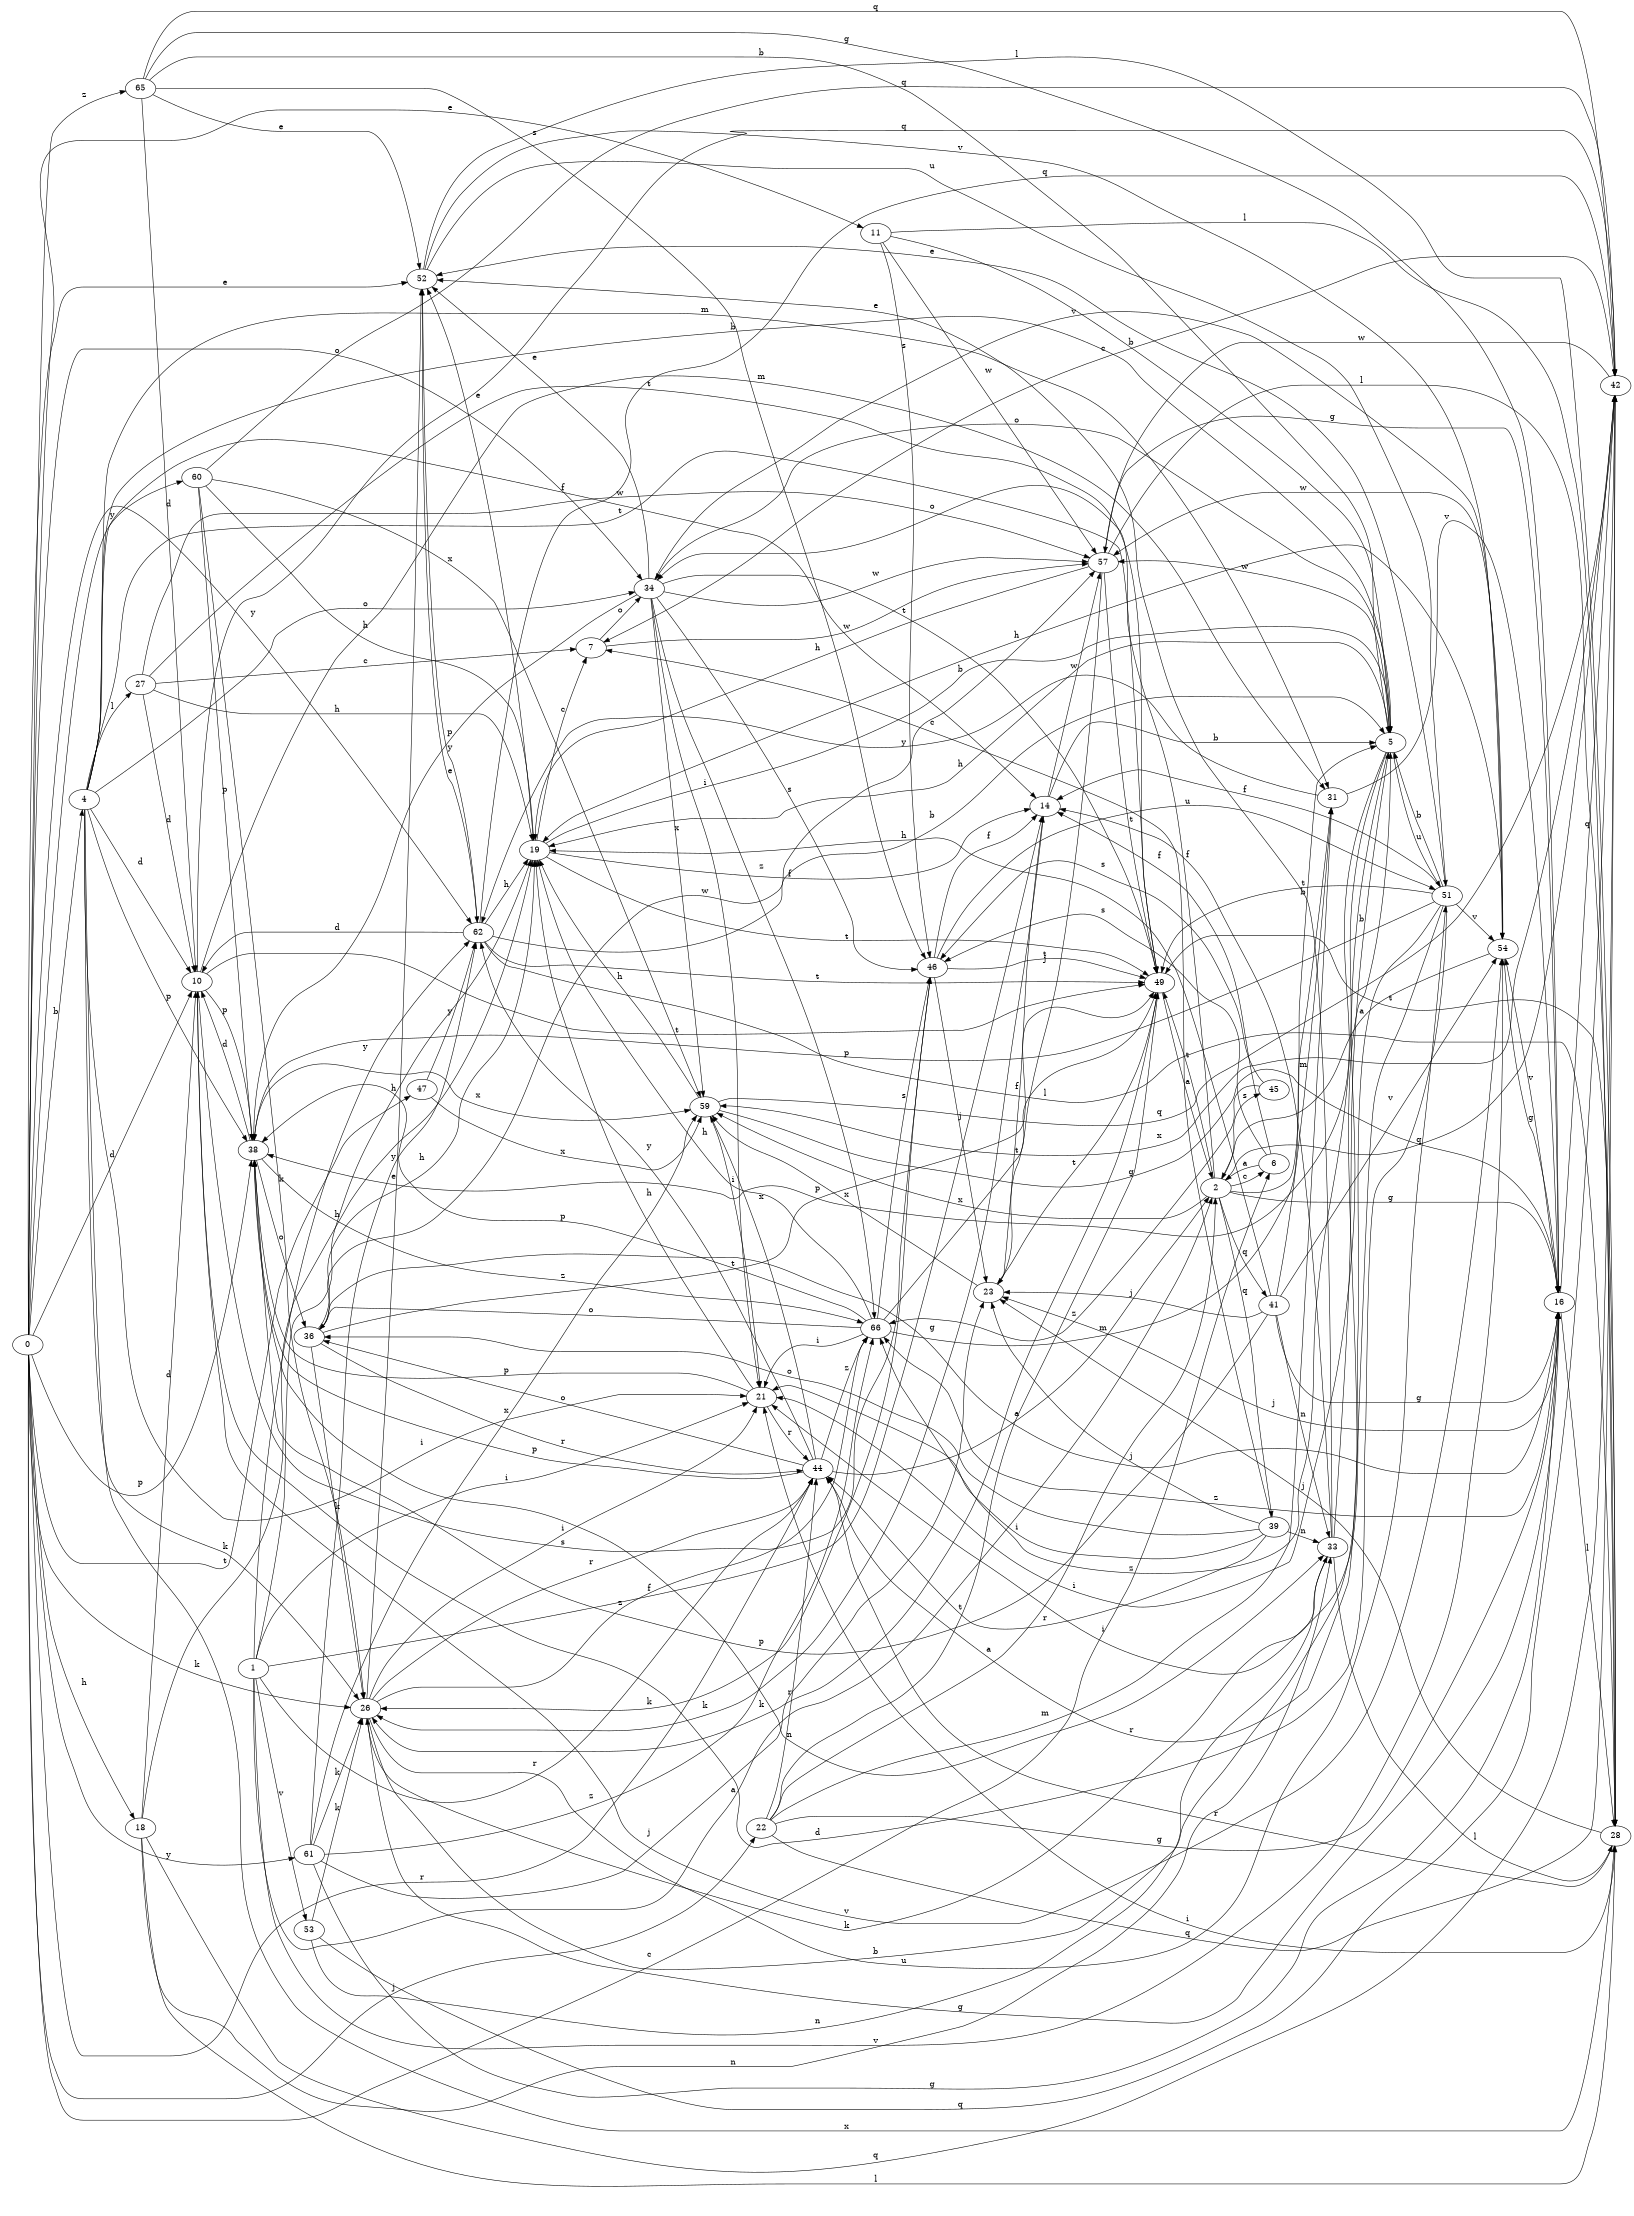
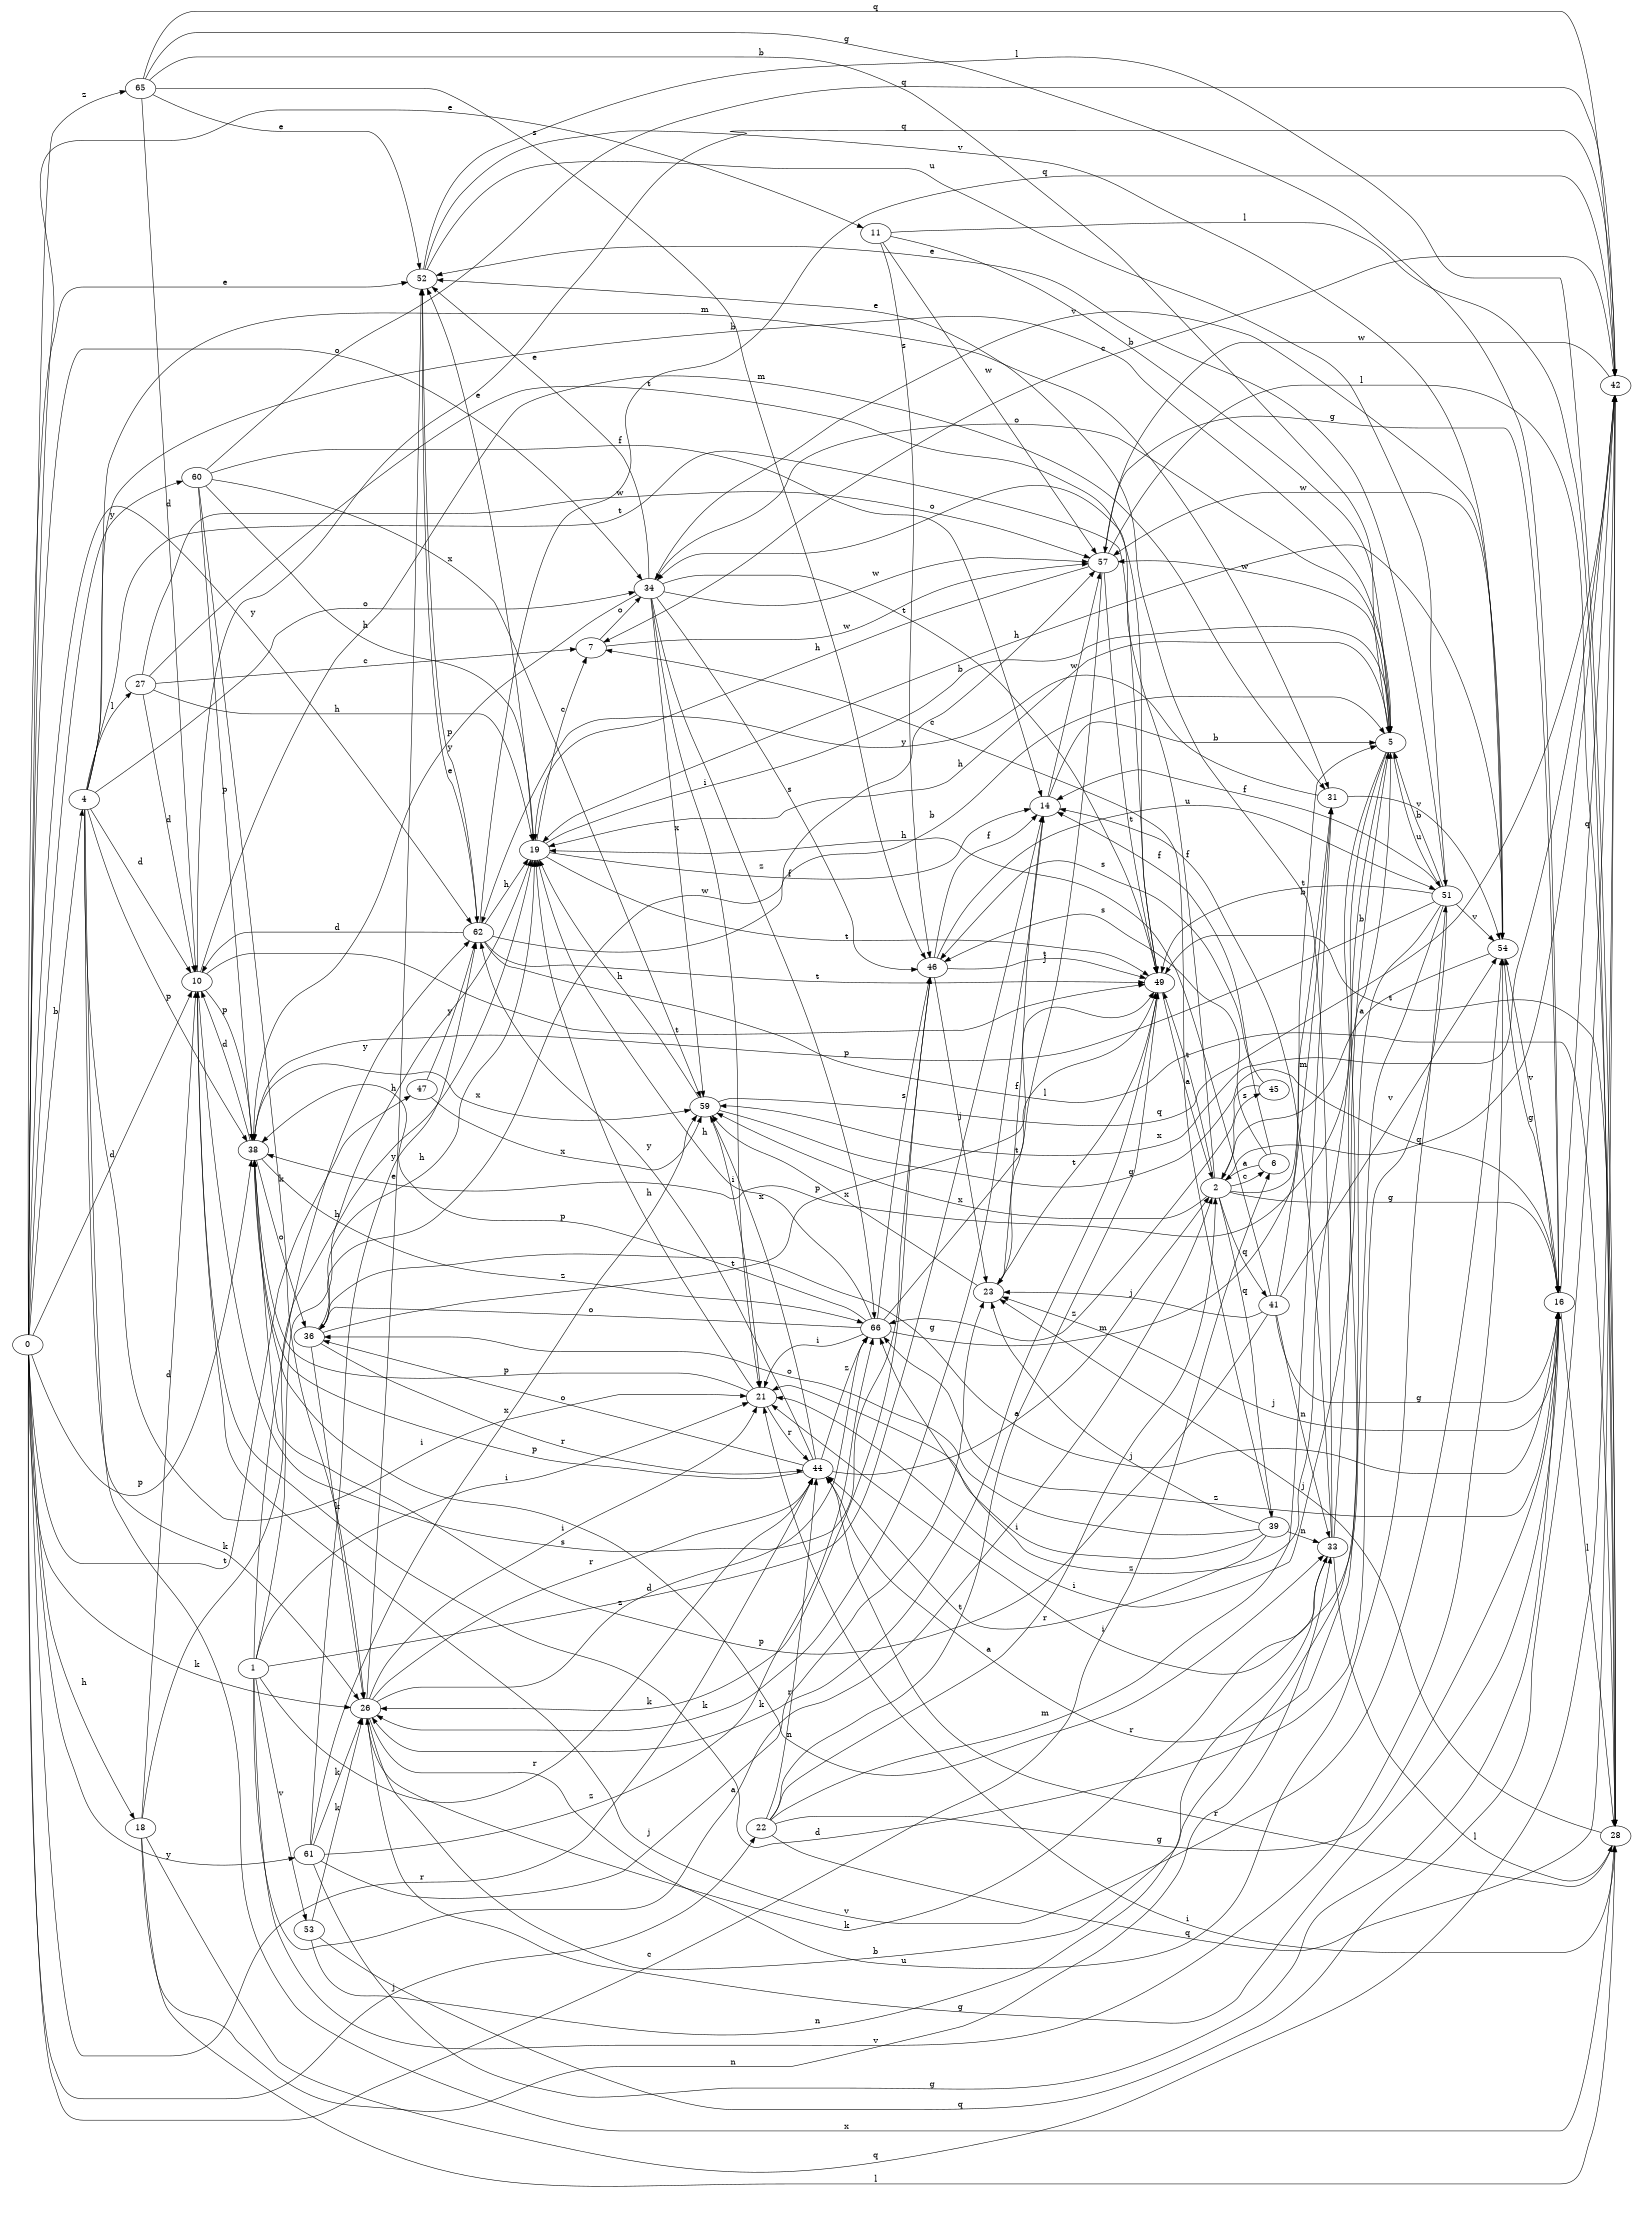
(446, 467) -> (723, 457)
(1524, 735) -> (1447, 835)
(649, 1589) -> (649, 1589)
